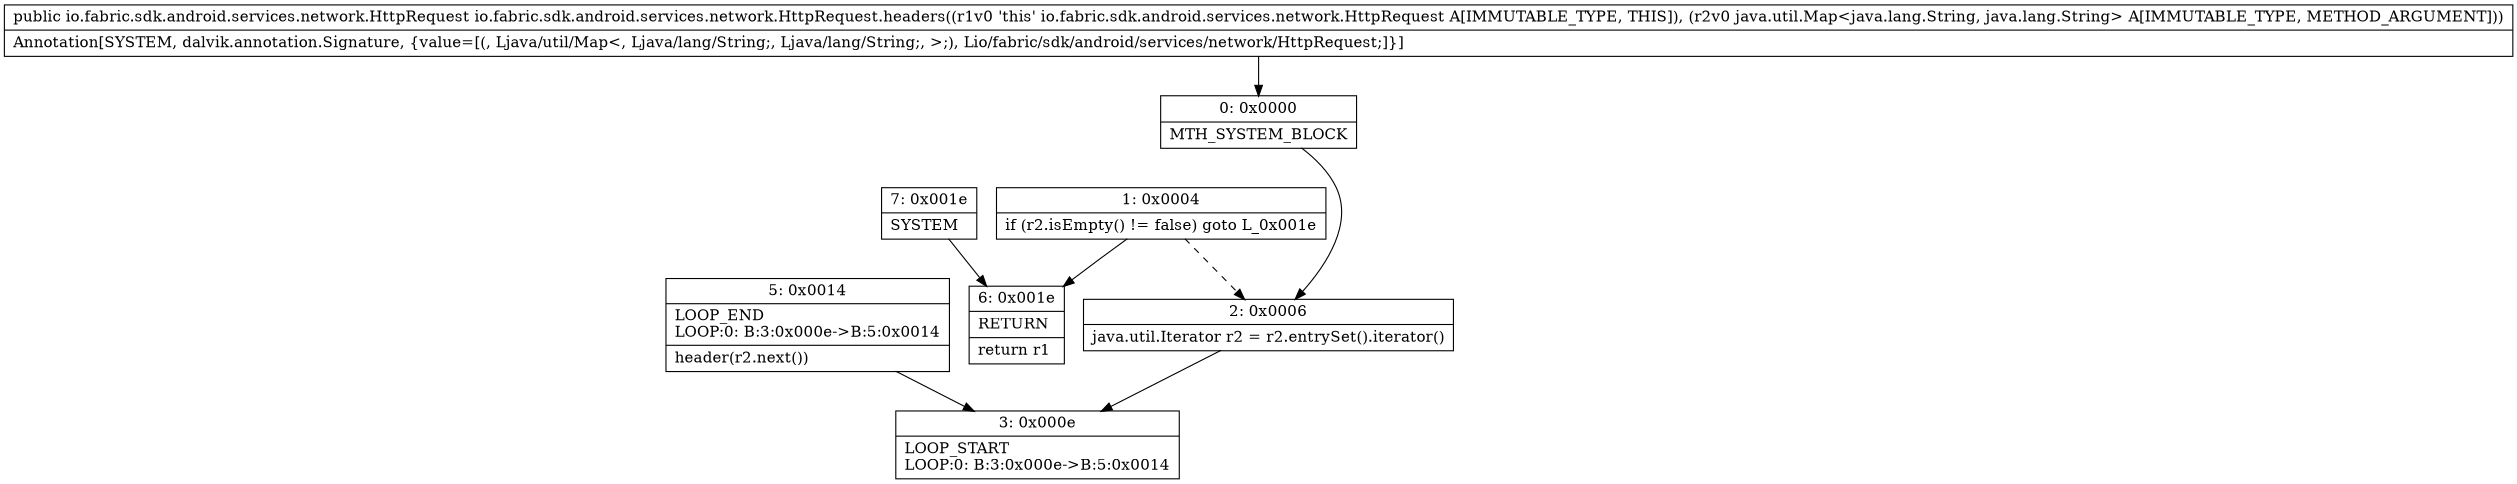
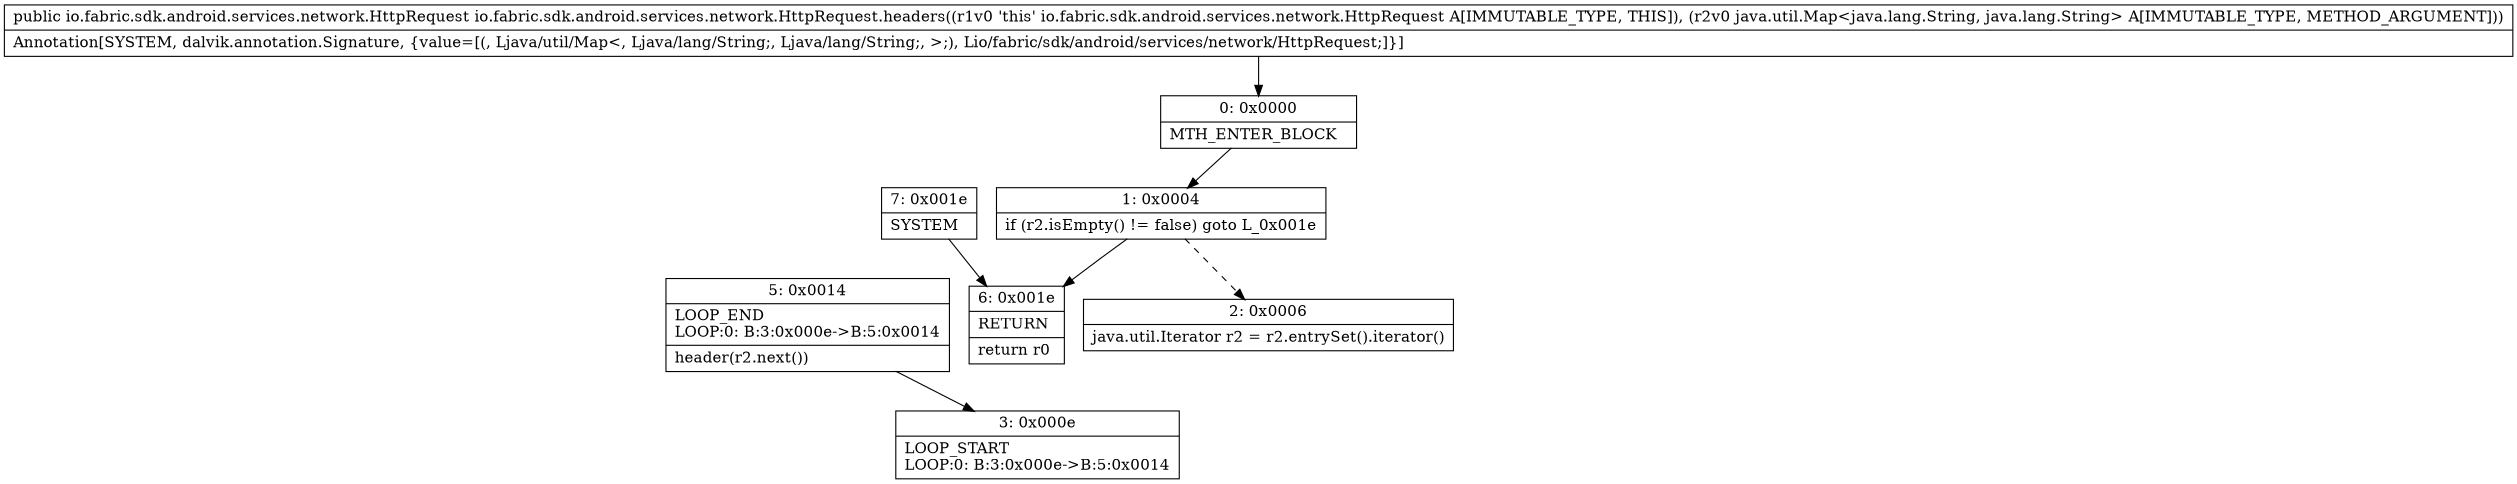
(1259, 135) -> (1254, 135)
(1341, 218) -> (1214, 164)
(1015, 350) -> (1015, 350)
(1166, 378) -> none
